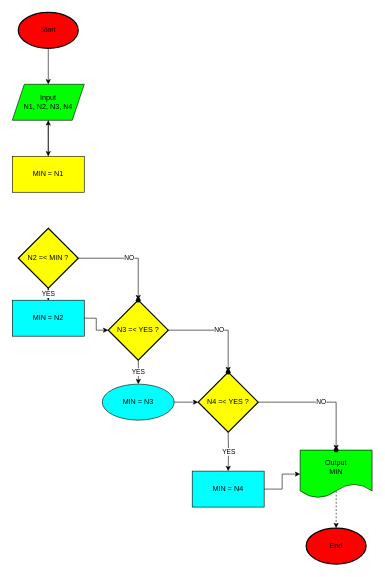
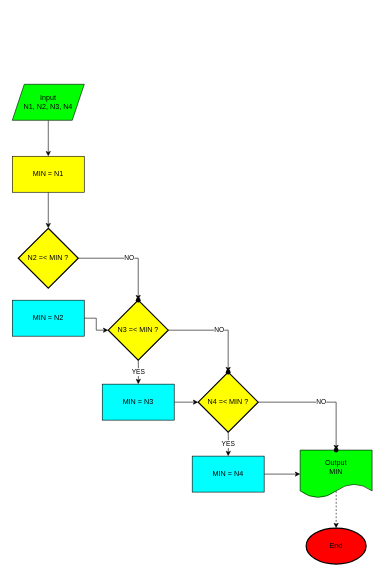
(48, 30) -> none
(48, 78) -> none
(48, 155) -> (48, 222)
(48, 296) -> none
(138, 330) -> (138, 330)
(138, 402) -> (138, 402)
(228, 402) -> (228, 402)
(228, 489) -> (228, 474)
